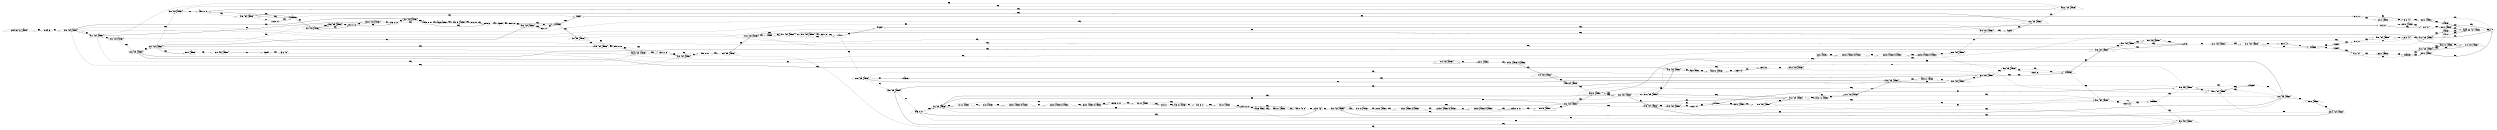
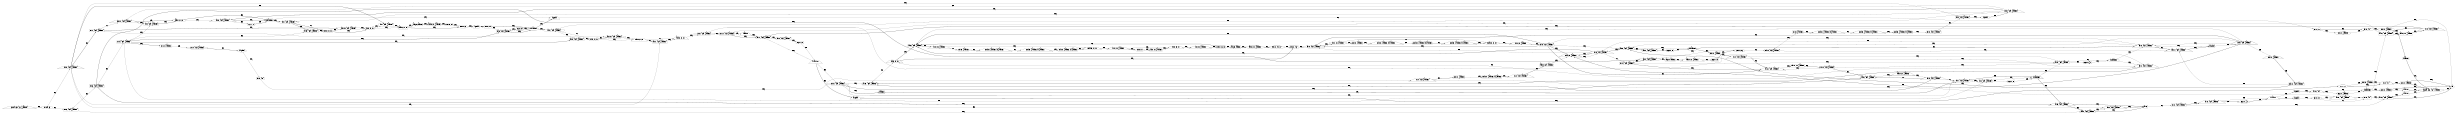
(105, 38) -> (57, 109)
(1272, 106) -> none
